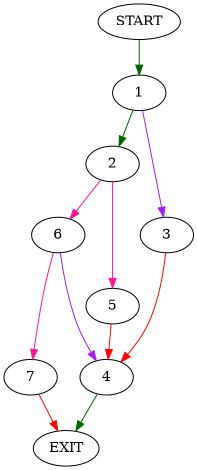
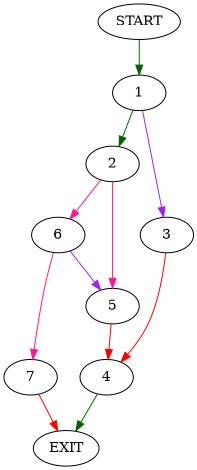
(71, 304) -> (82, 267)
